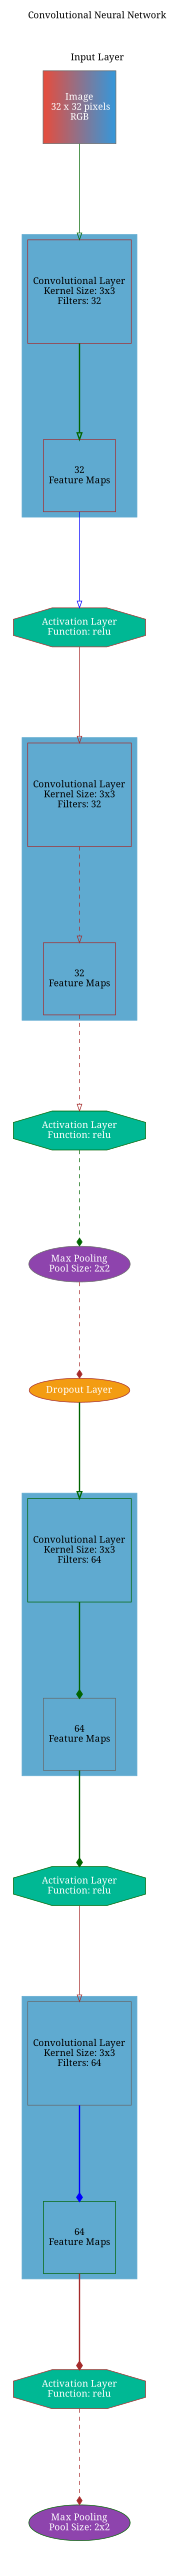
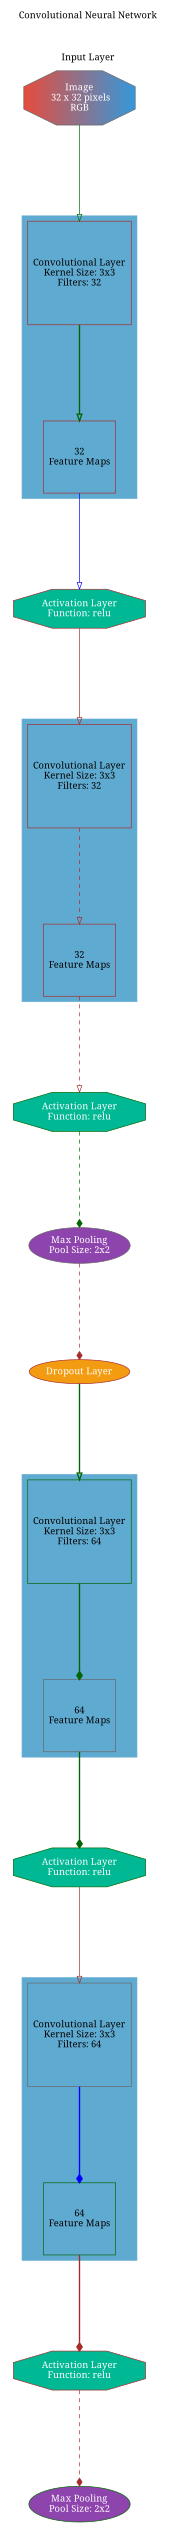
(79, 107) -> (79, 98)
